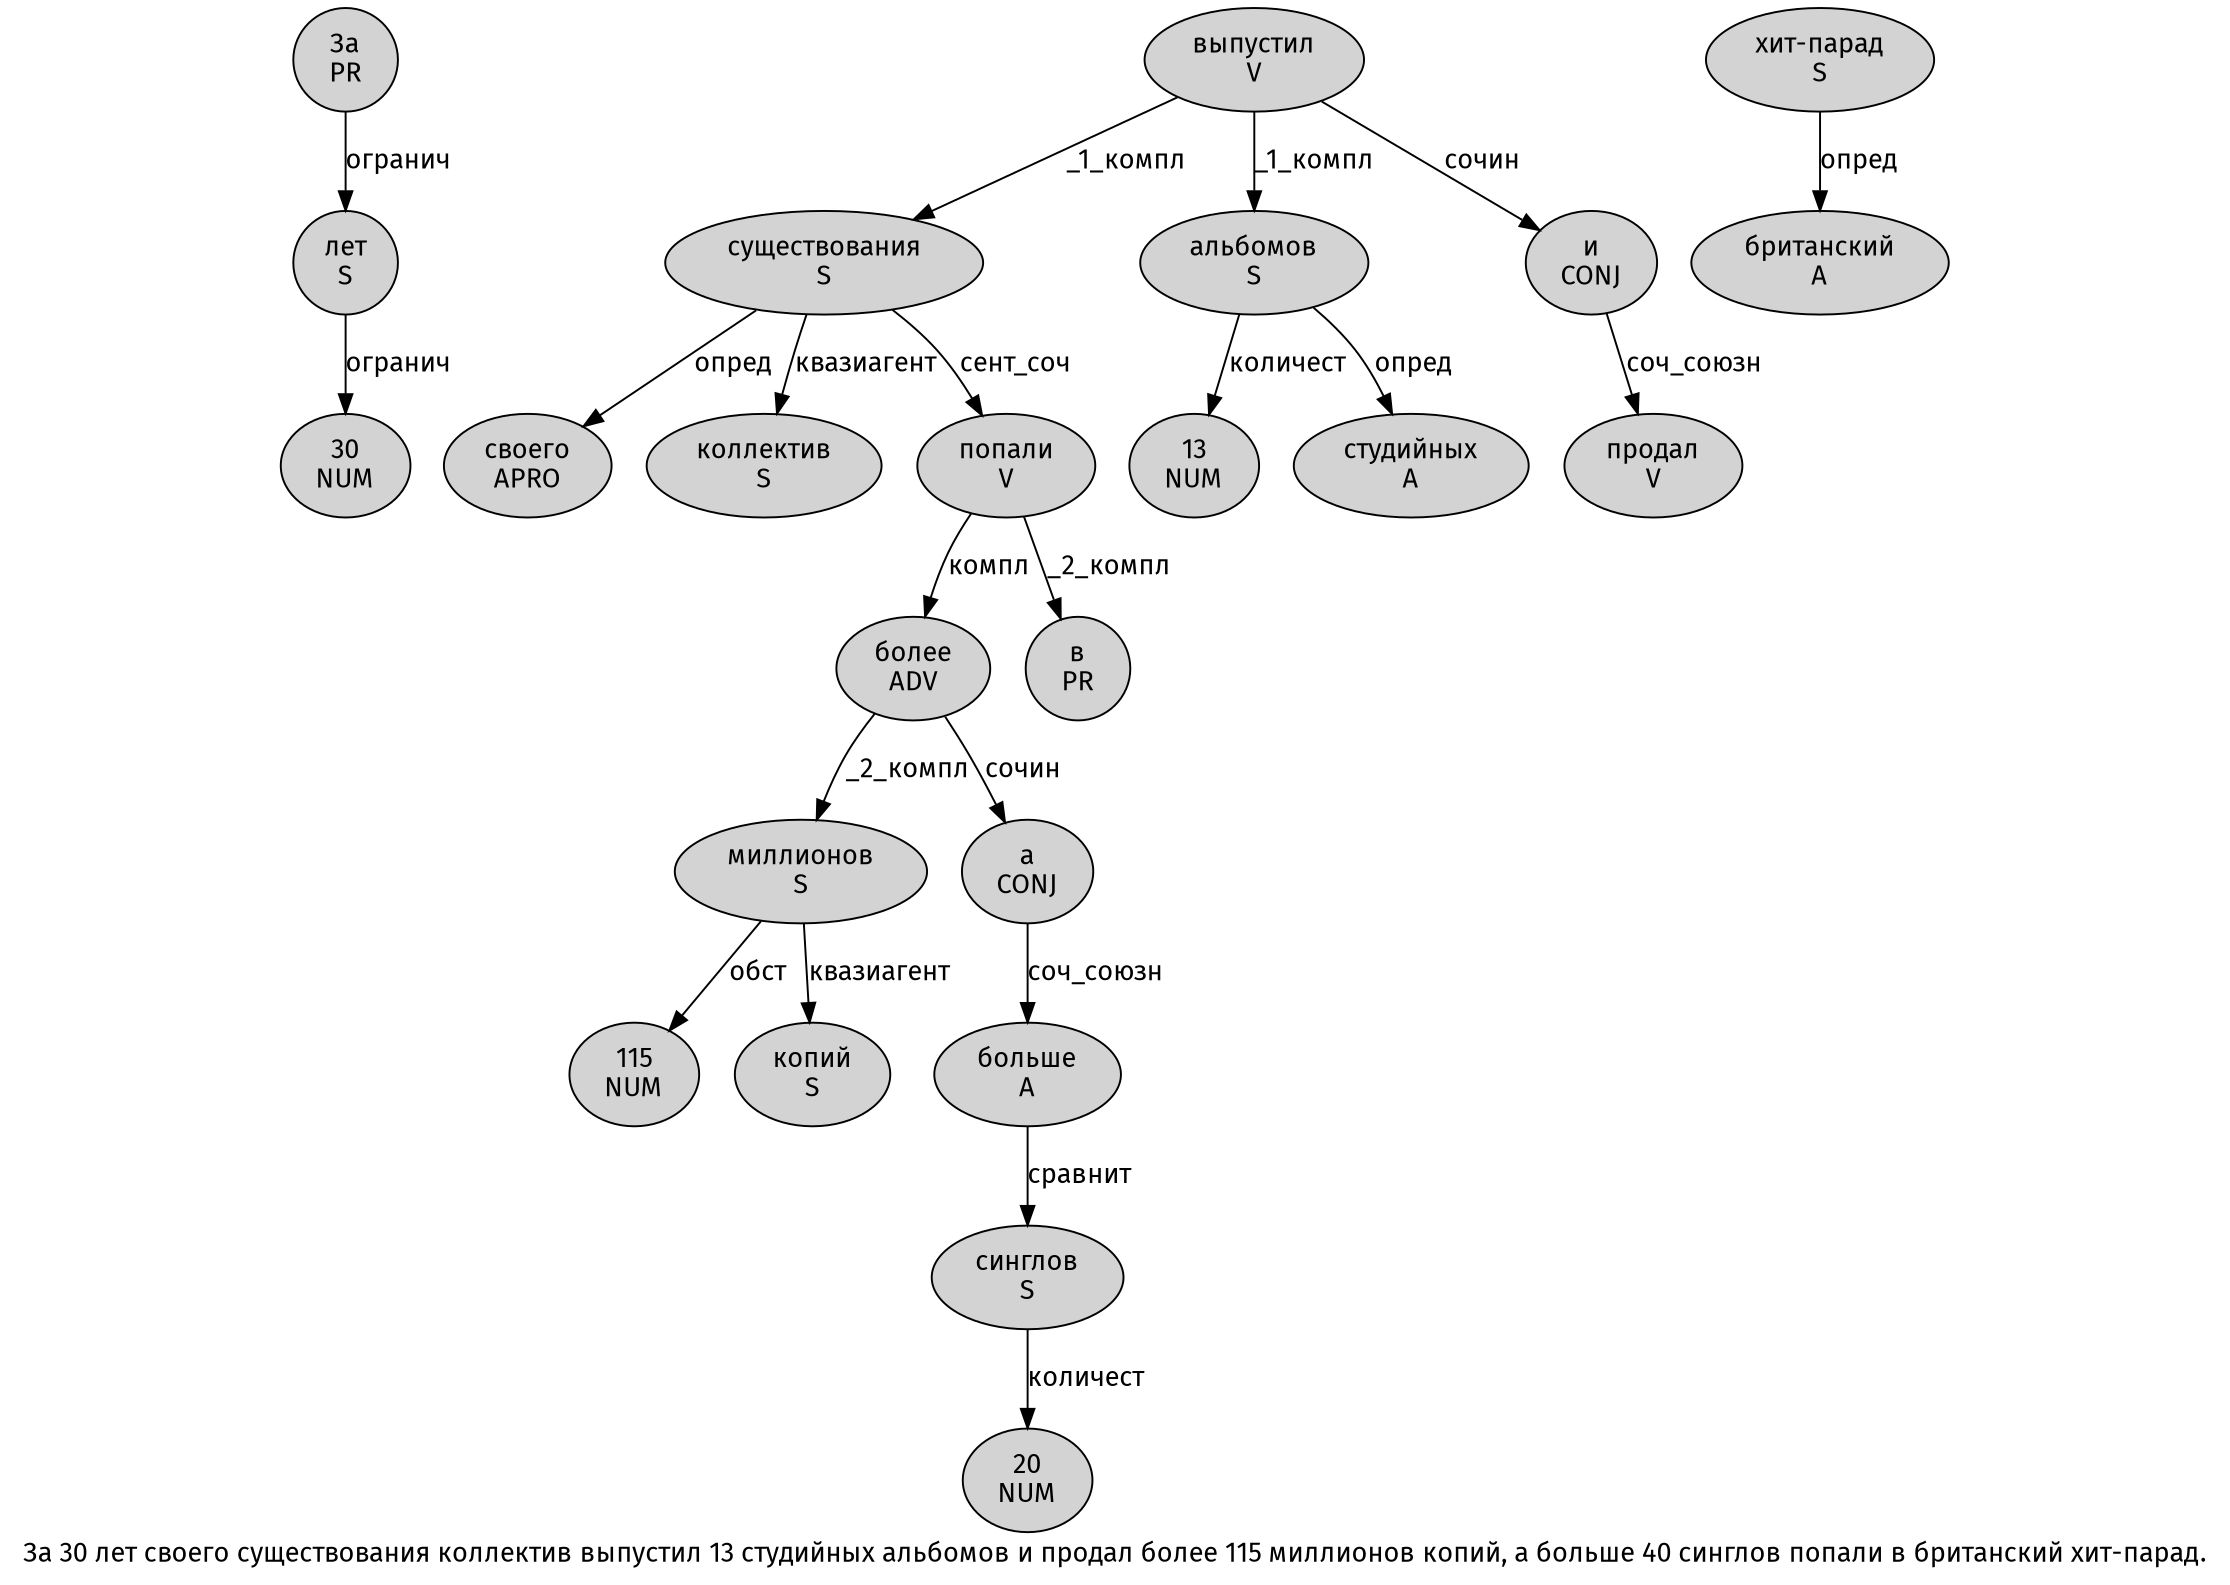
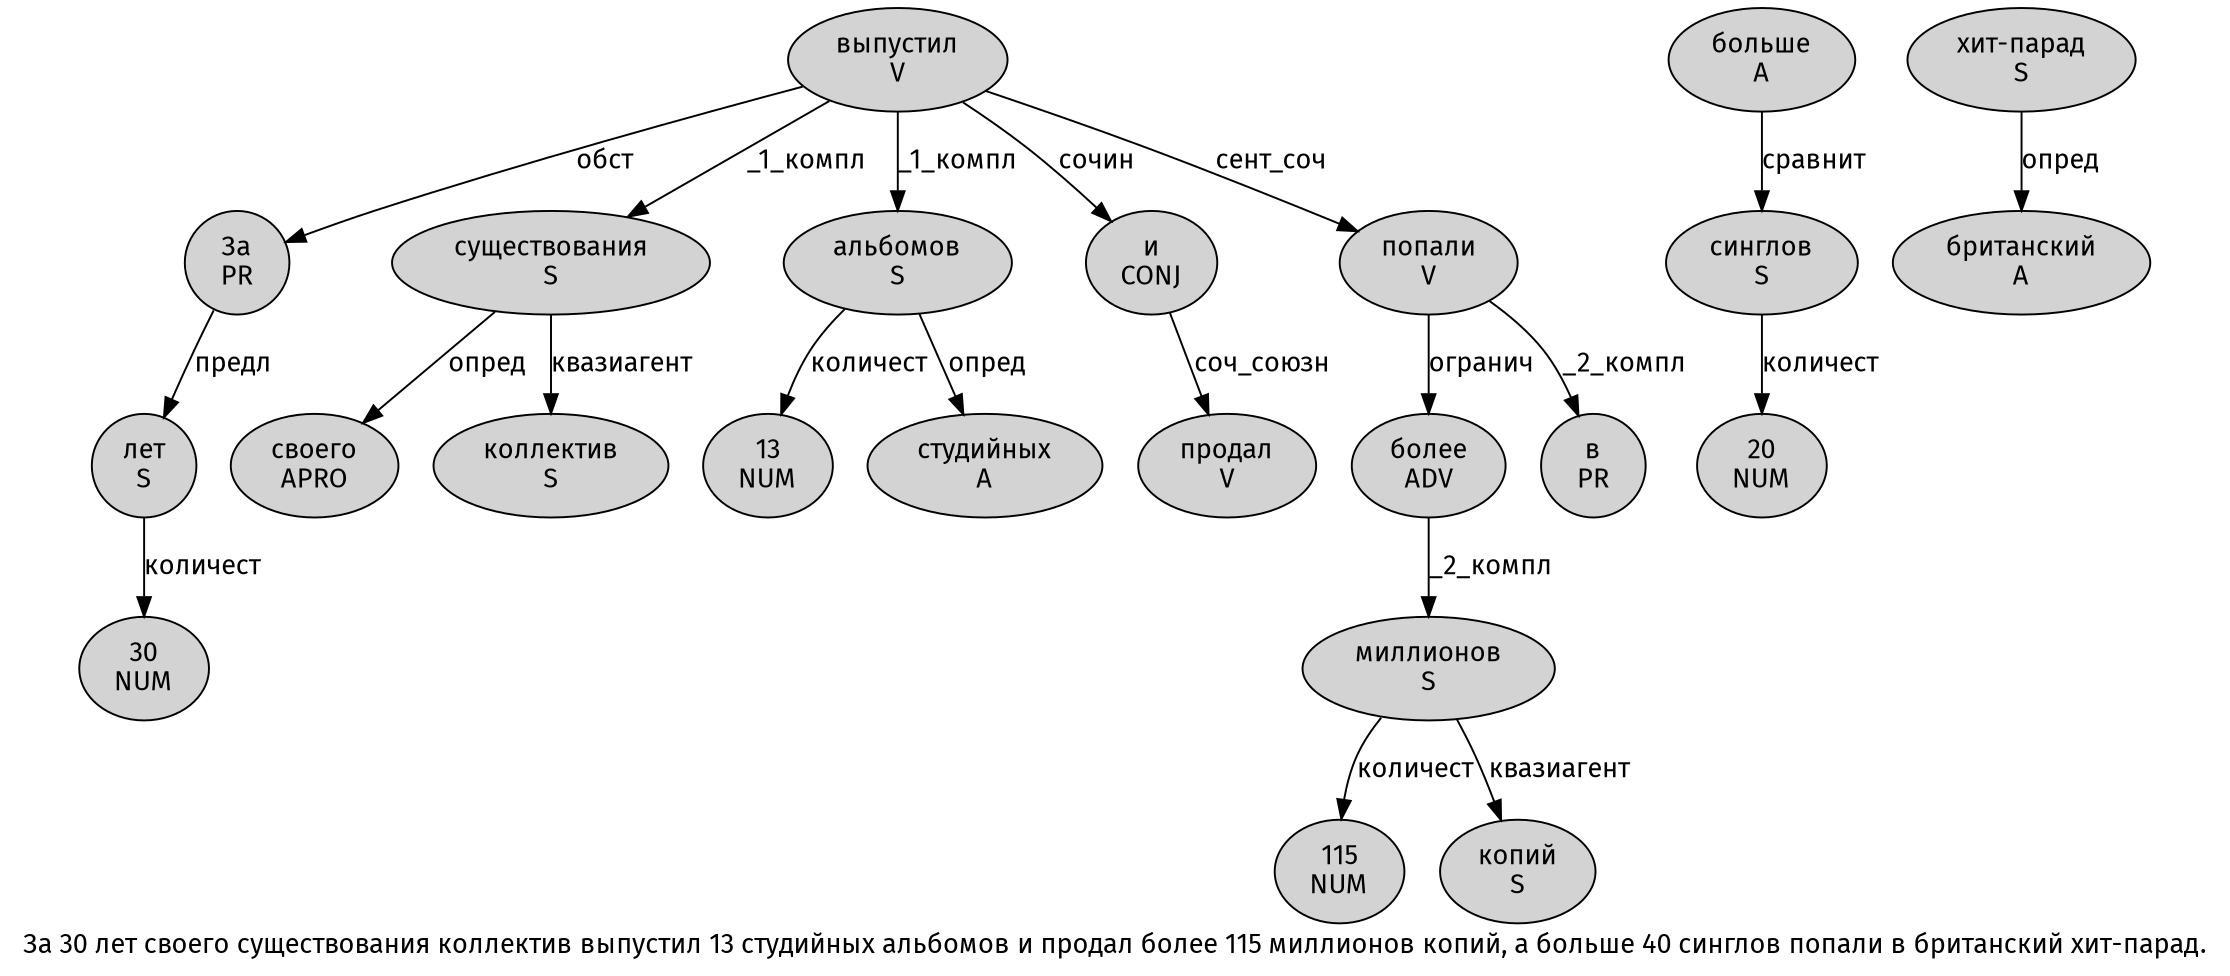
none -> (552, 156)
(399, 161) -> (233, 364)
(937, 350) -> (1164, 154)
(399, 364) -> (203, 567)
(990, 567) -> (1482, 364)
(1028, 872) -> none
(758, 973) -> (1416, 770)
